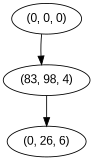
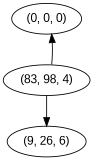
(41, 45) -> (52, 54)
(47, 142) -> (47, 142)
